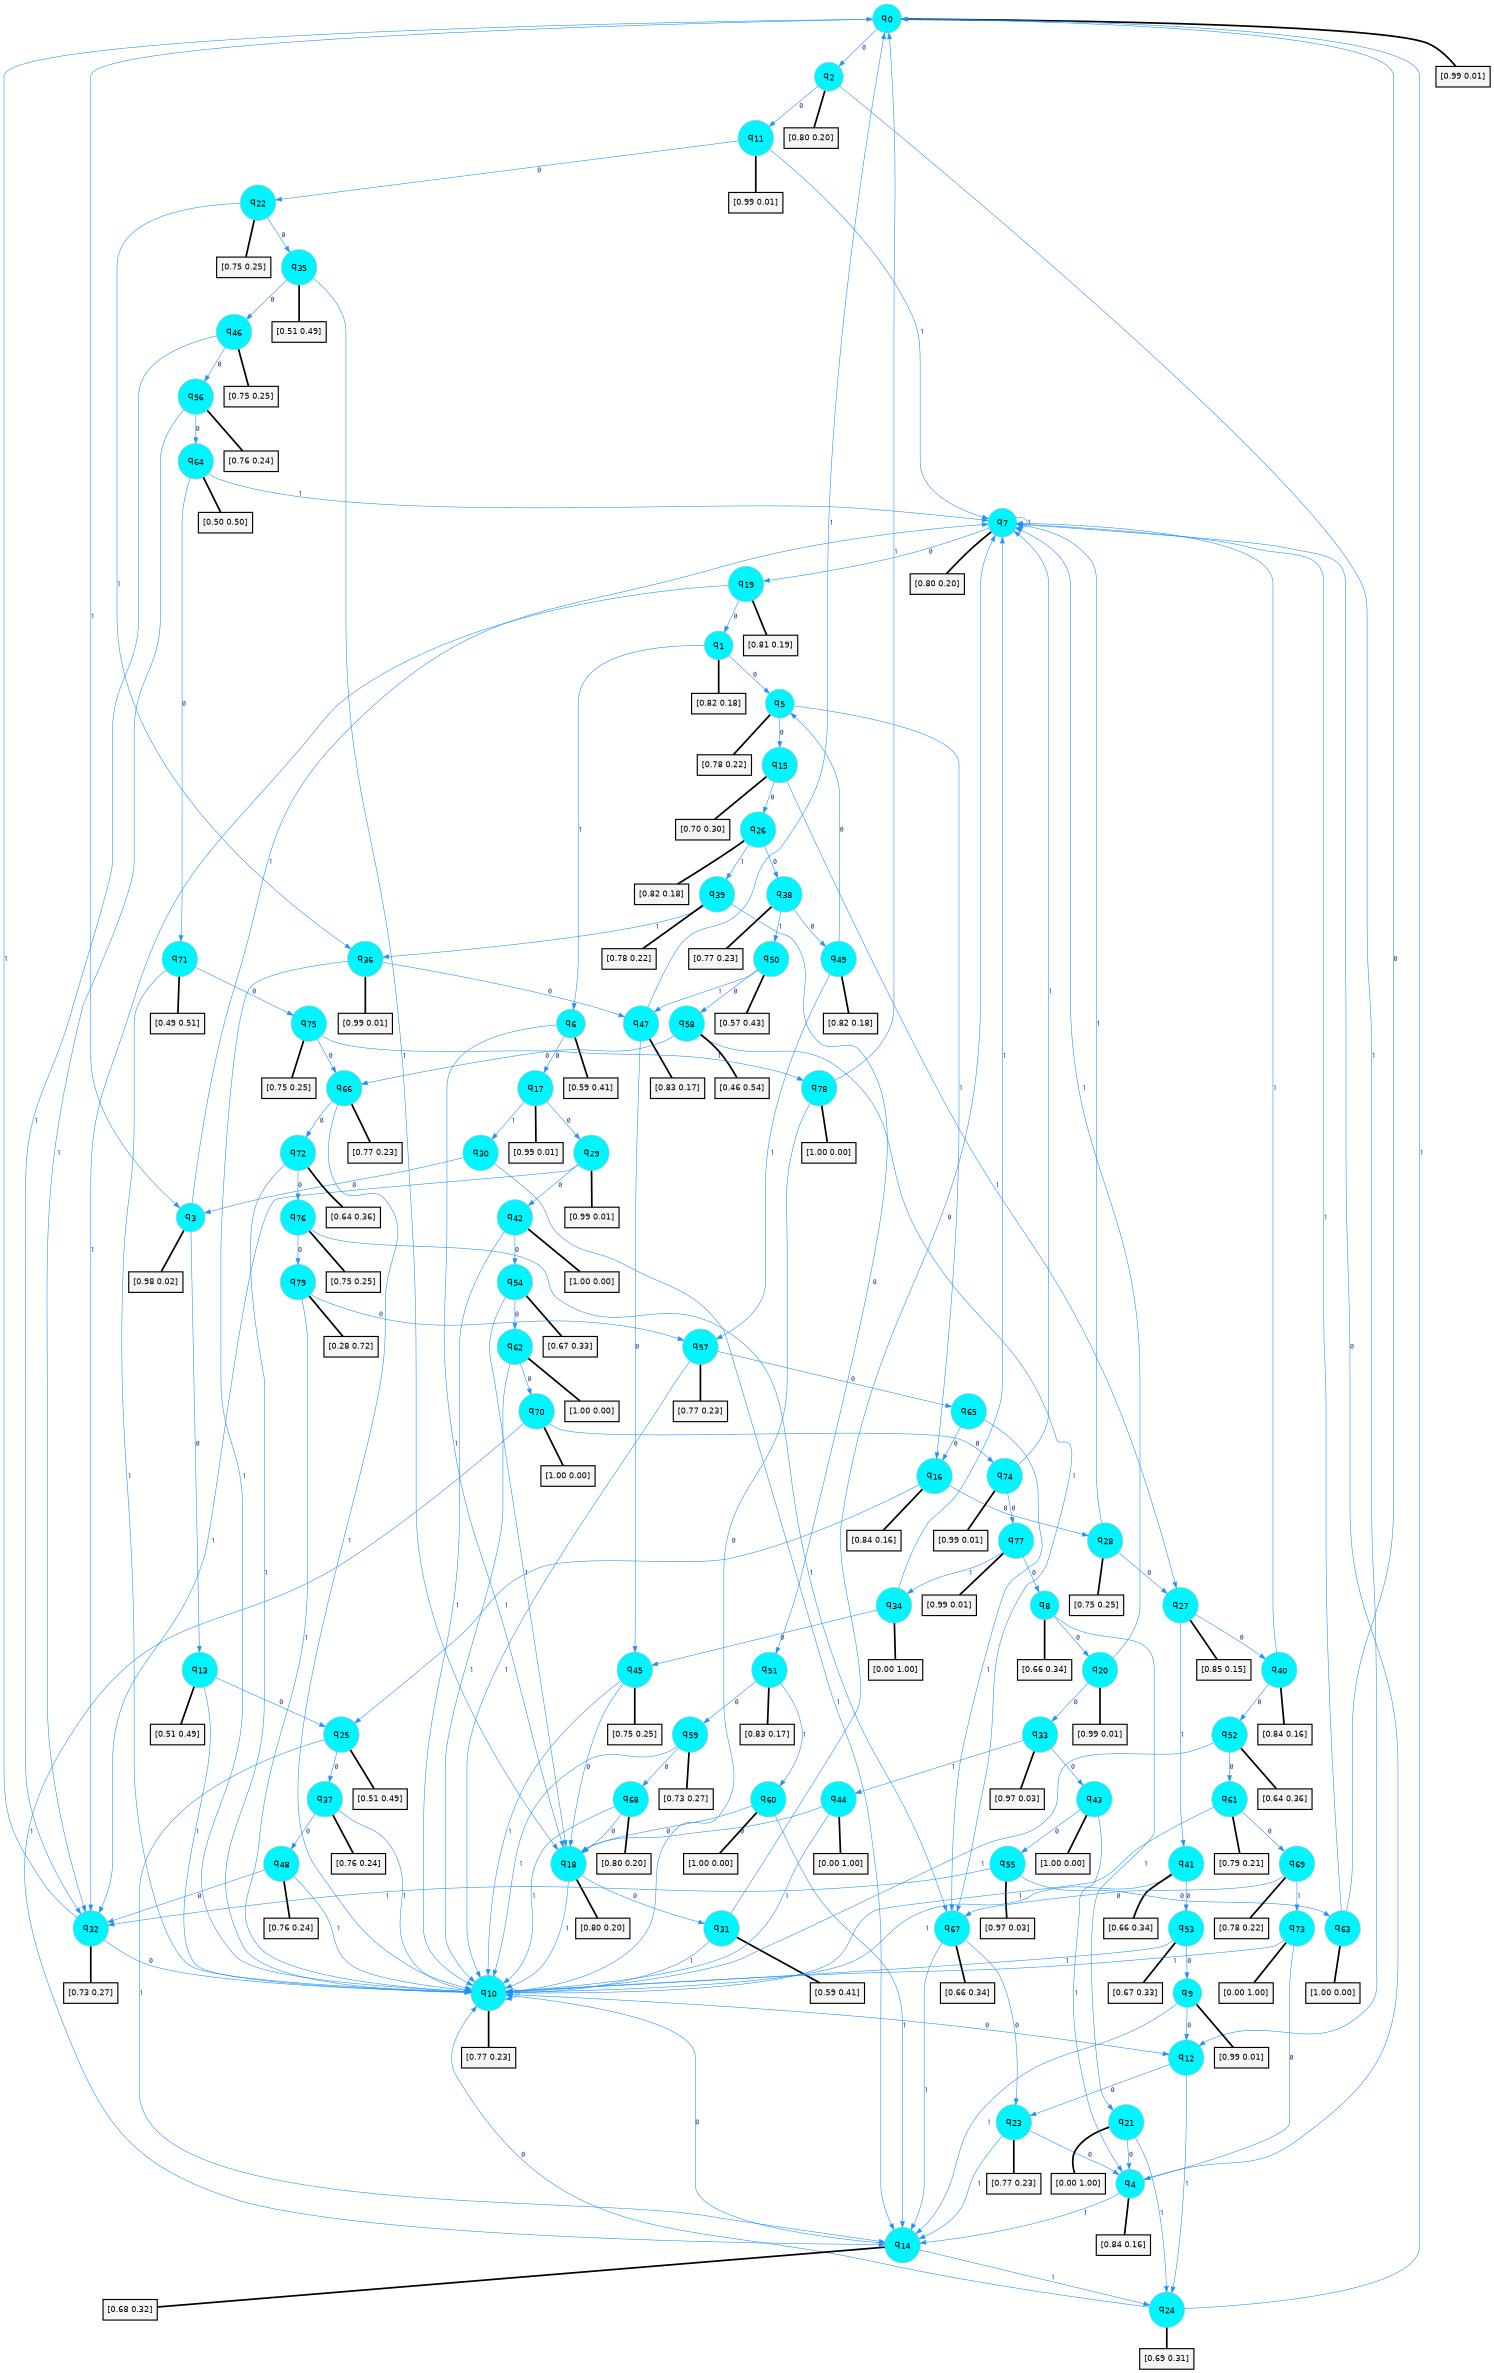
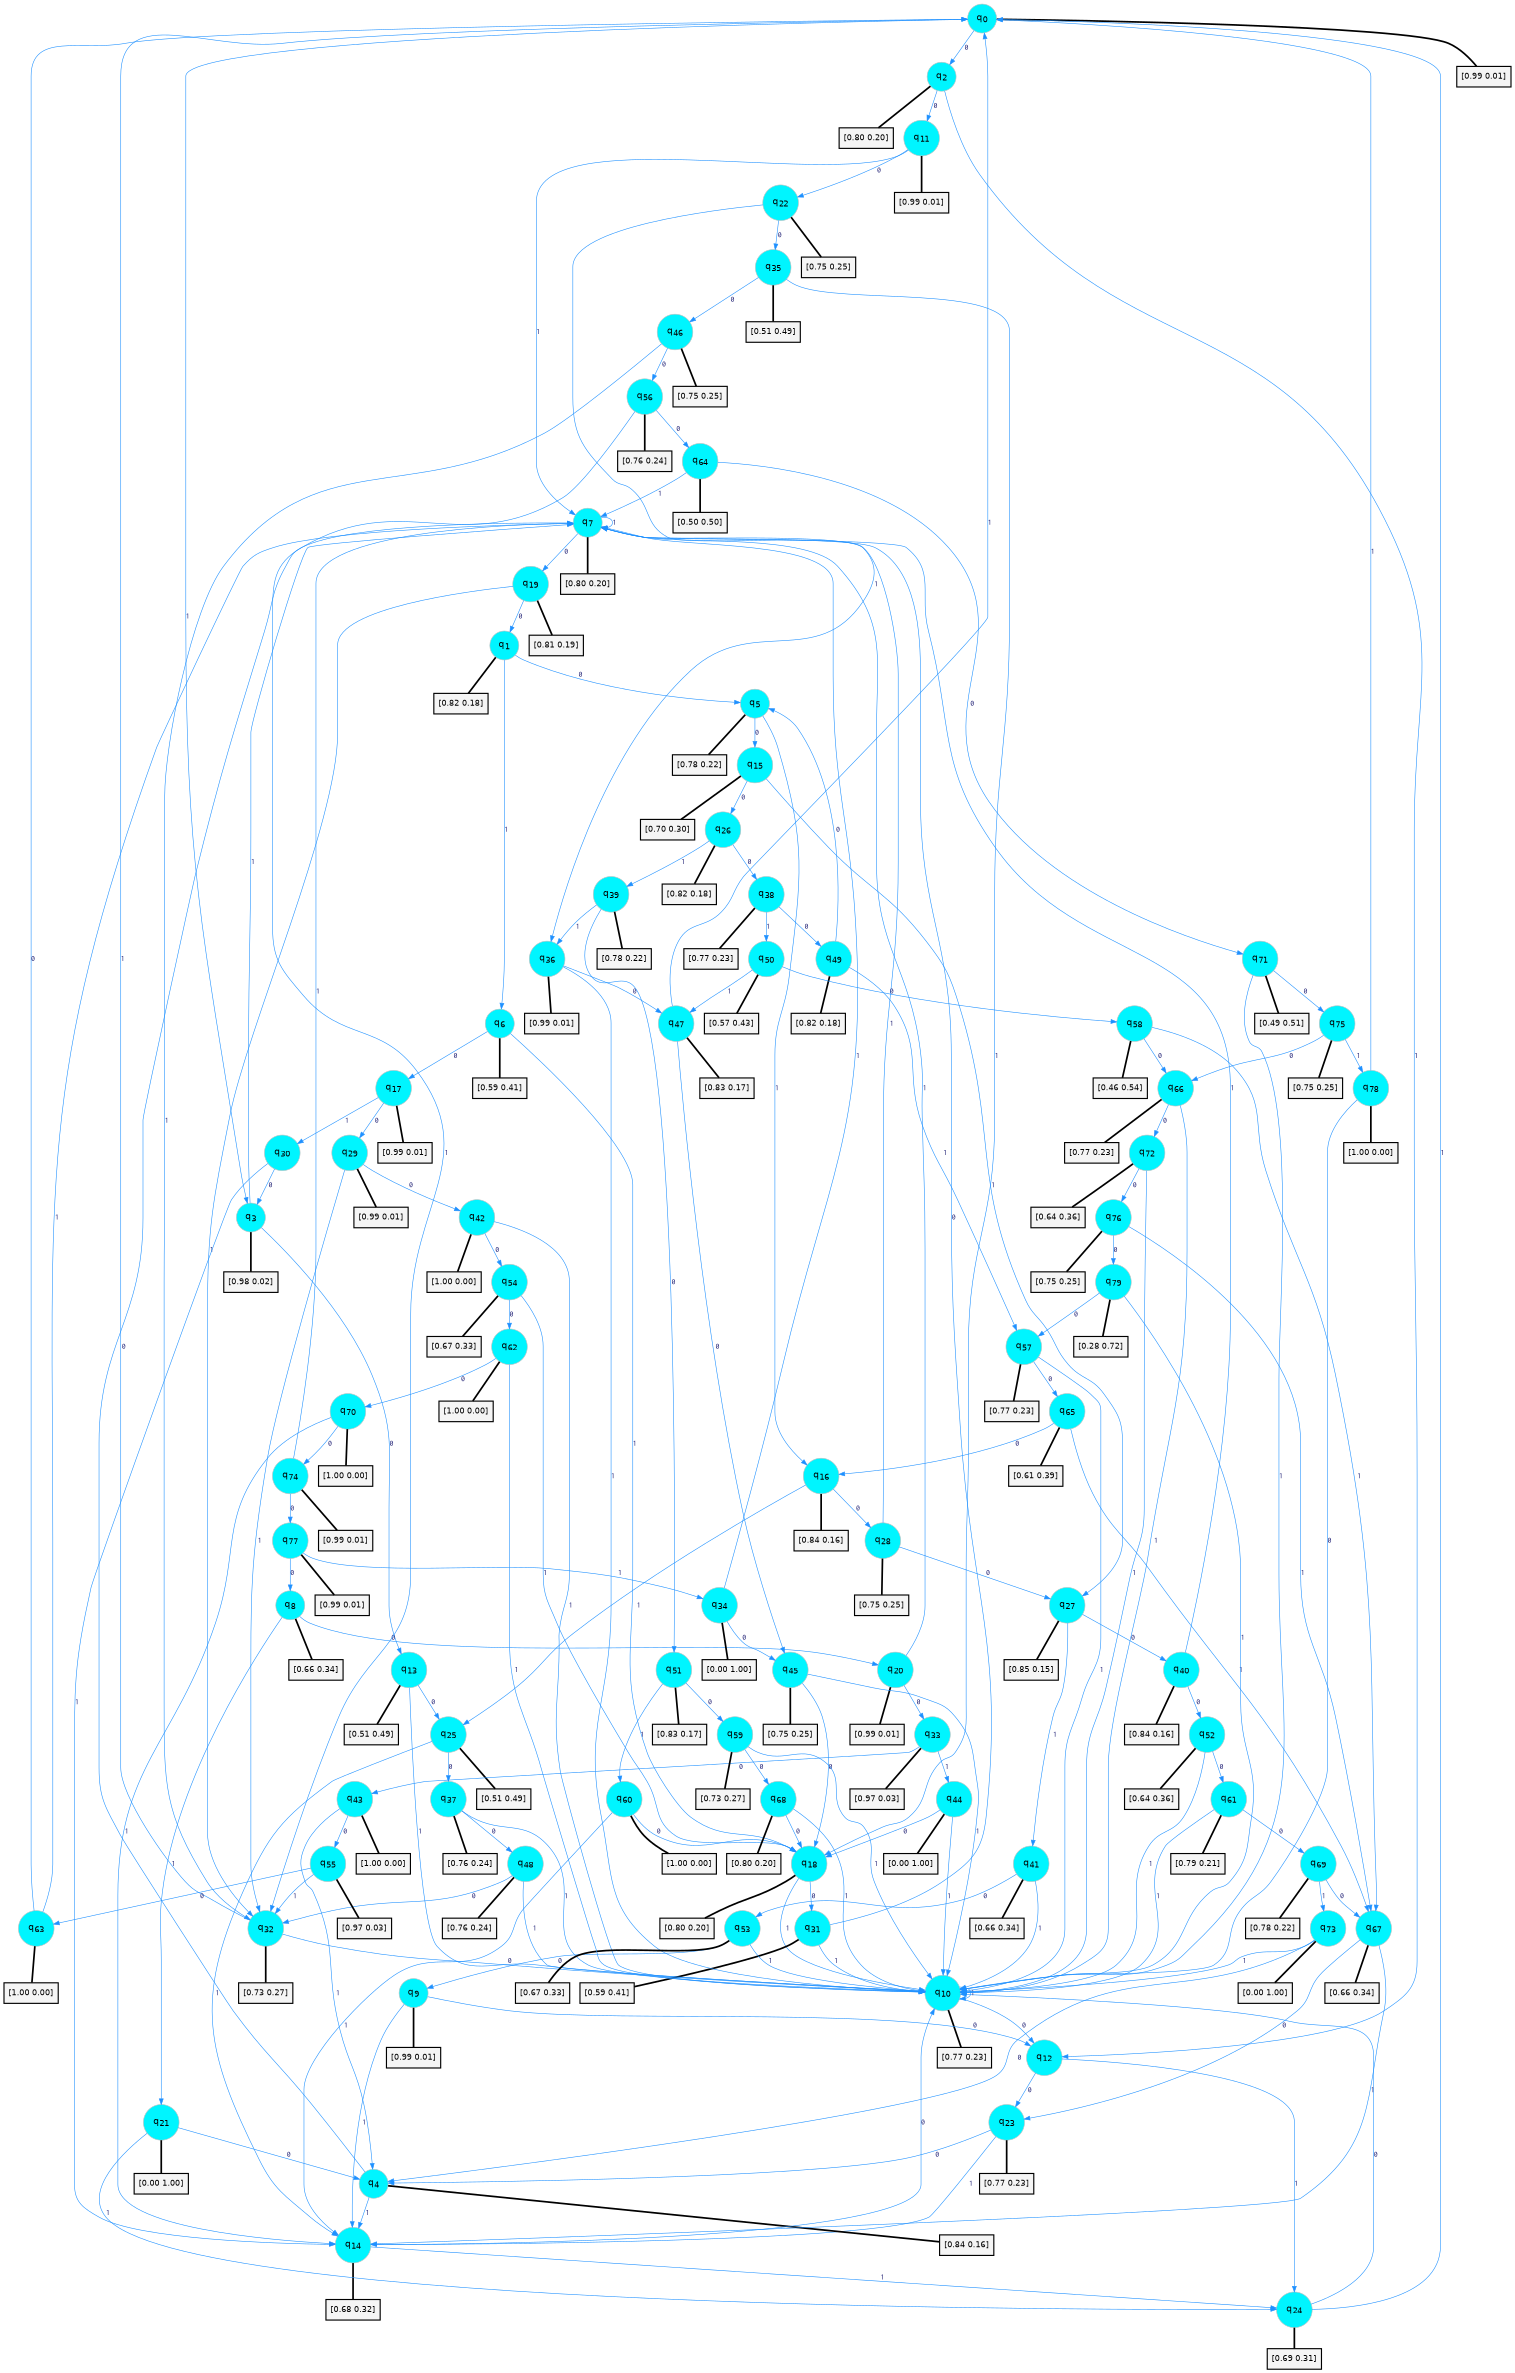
none -> (1036, 1476)
